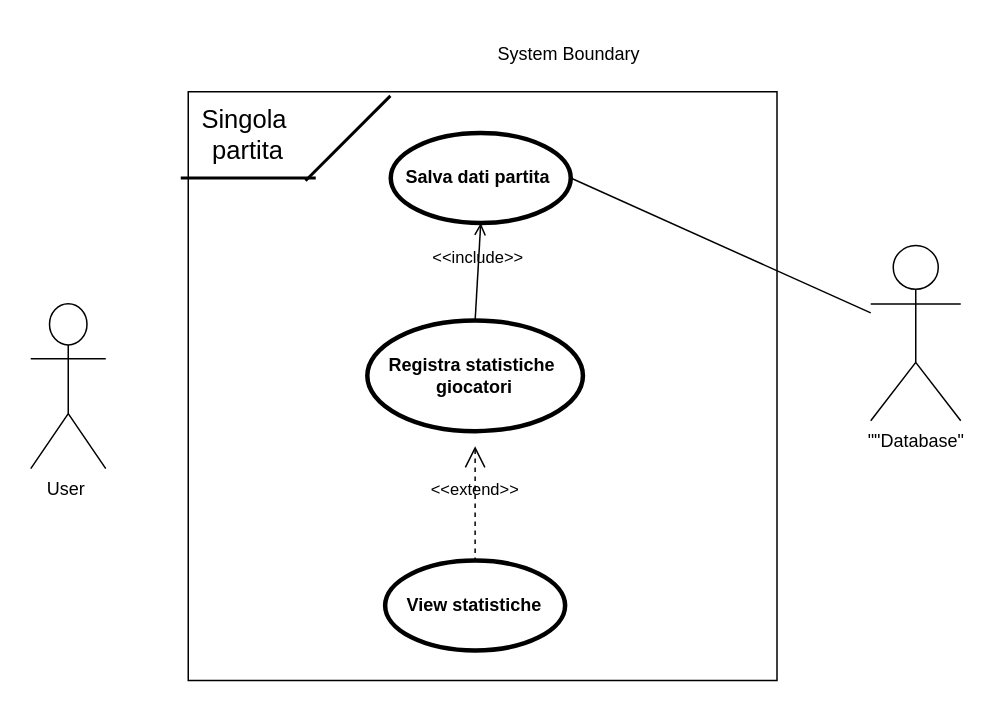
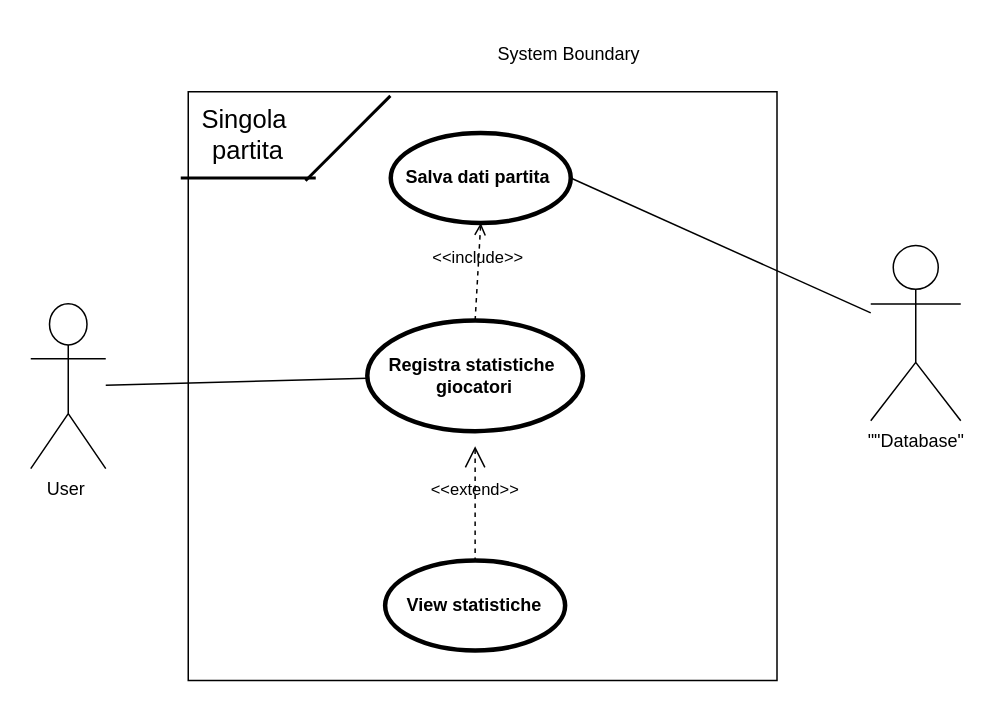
(477, 292) -> (477, 292)
none -> (236, 381)
